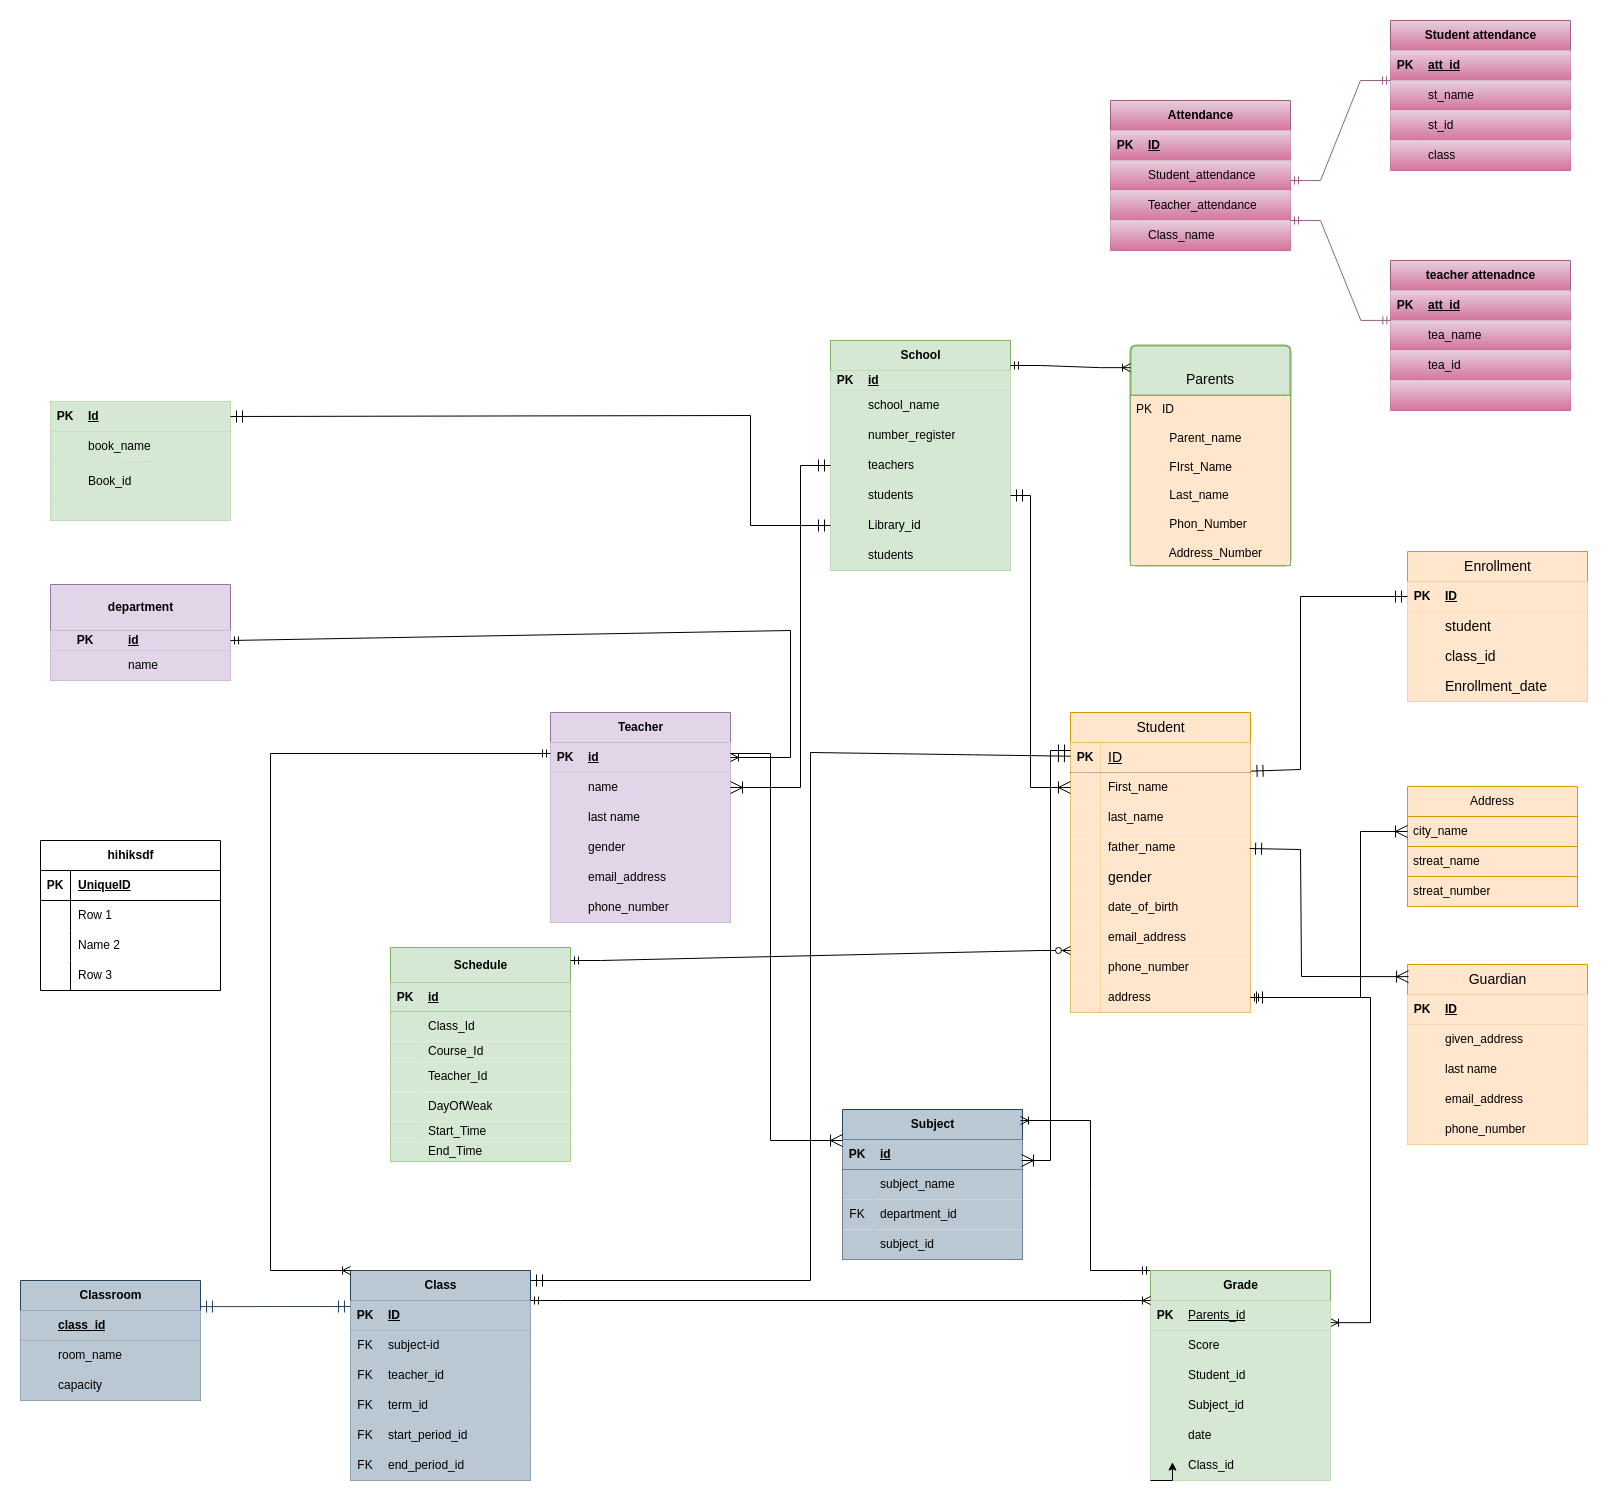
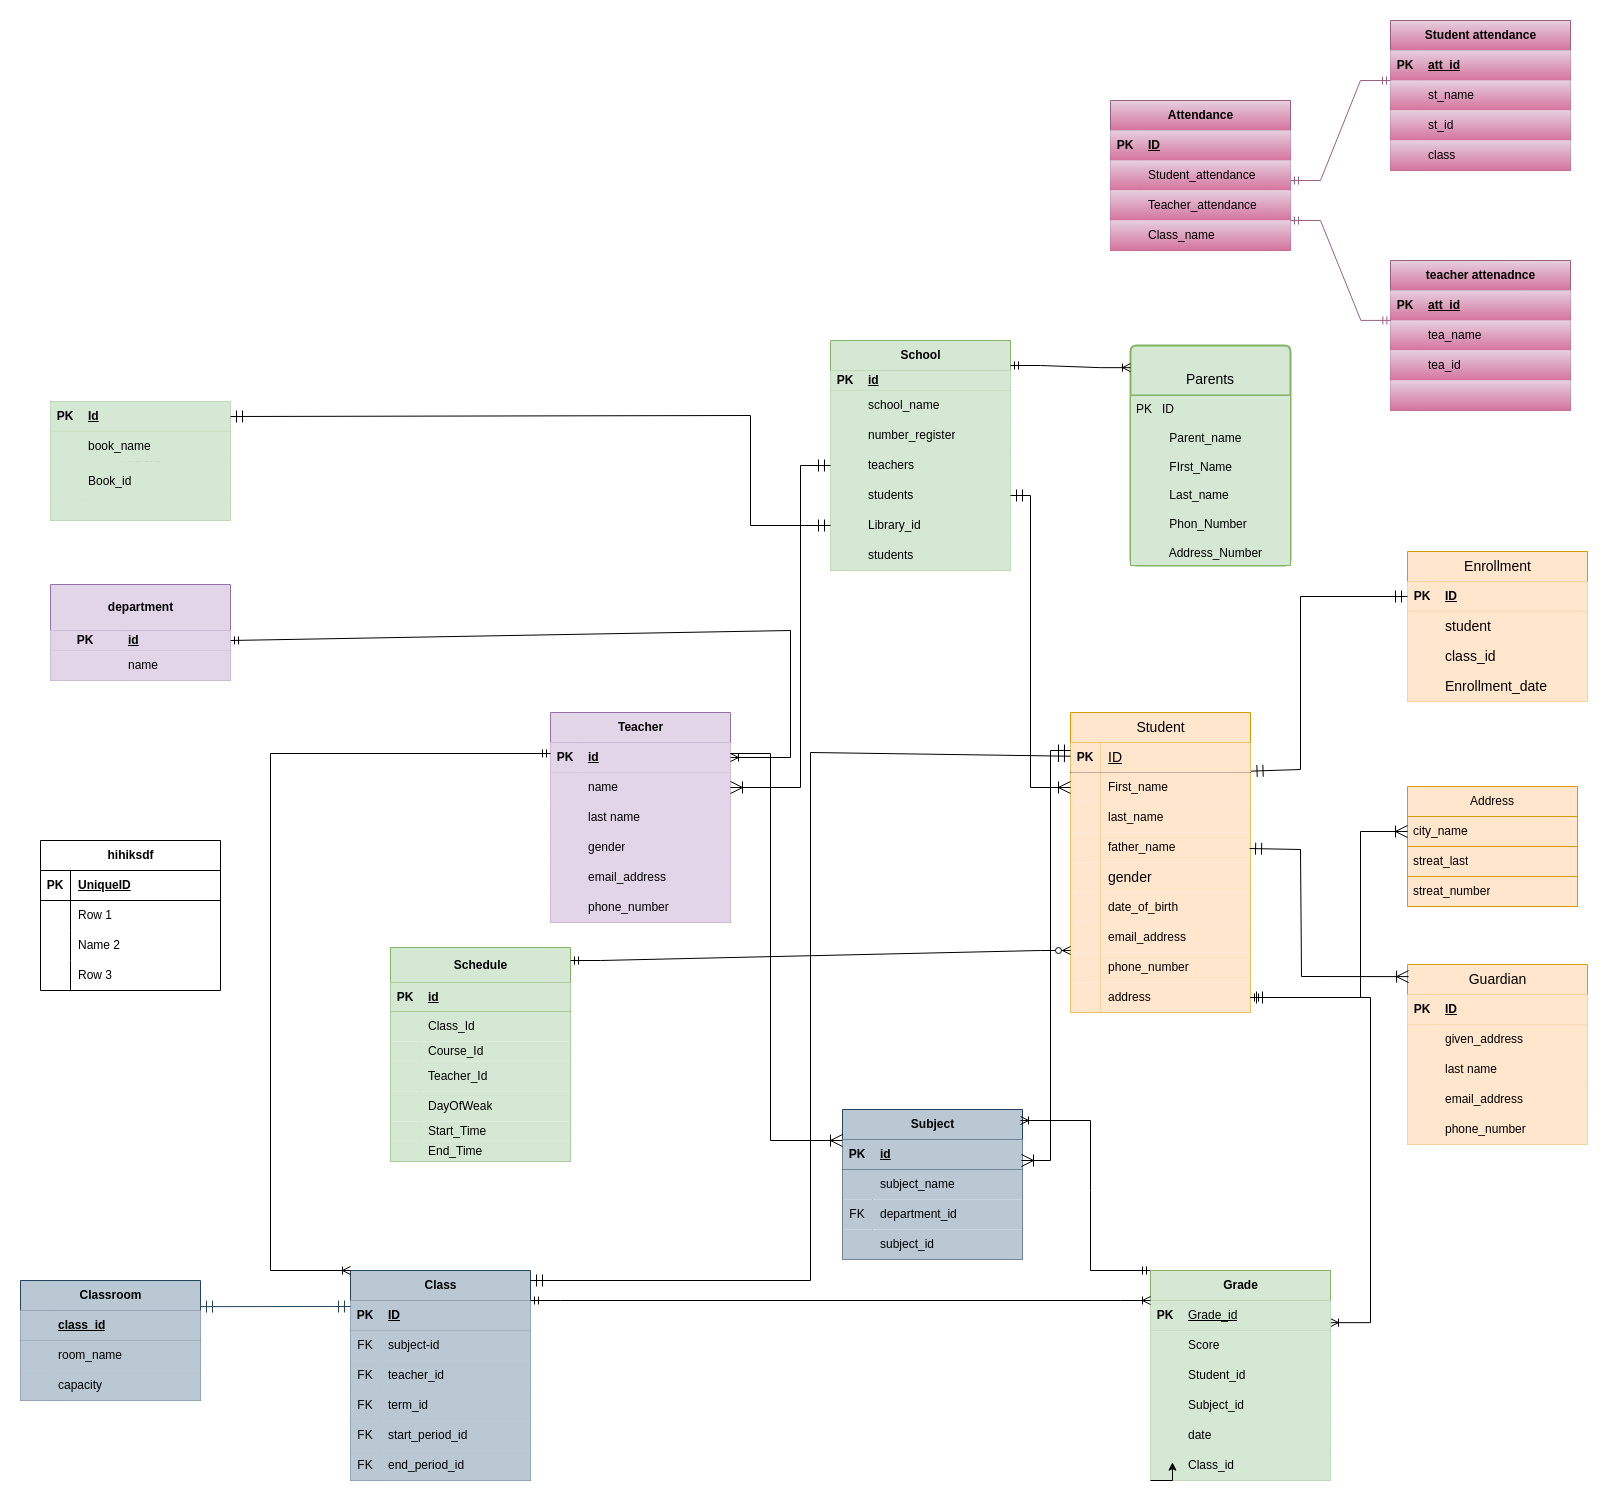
(1211, 481) -> (1211, 481)
(1450, 862) -> (1449, 862)
(1221, 1316) -> (1214, 1316)
